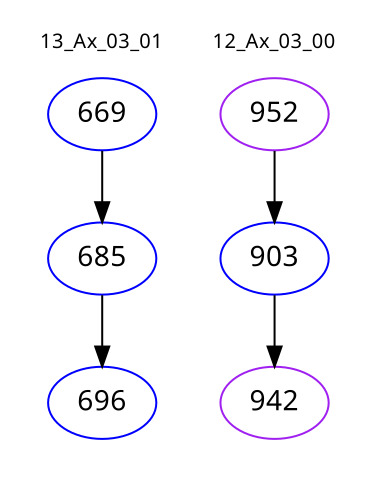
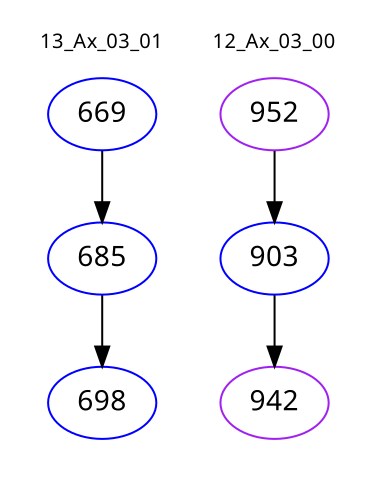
(102, 403) -> (102, 403)
